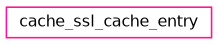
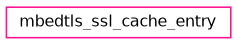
(109, 22) -> (119, 22)
